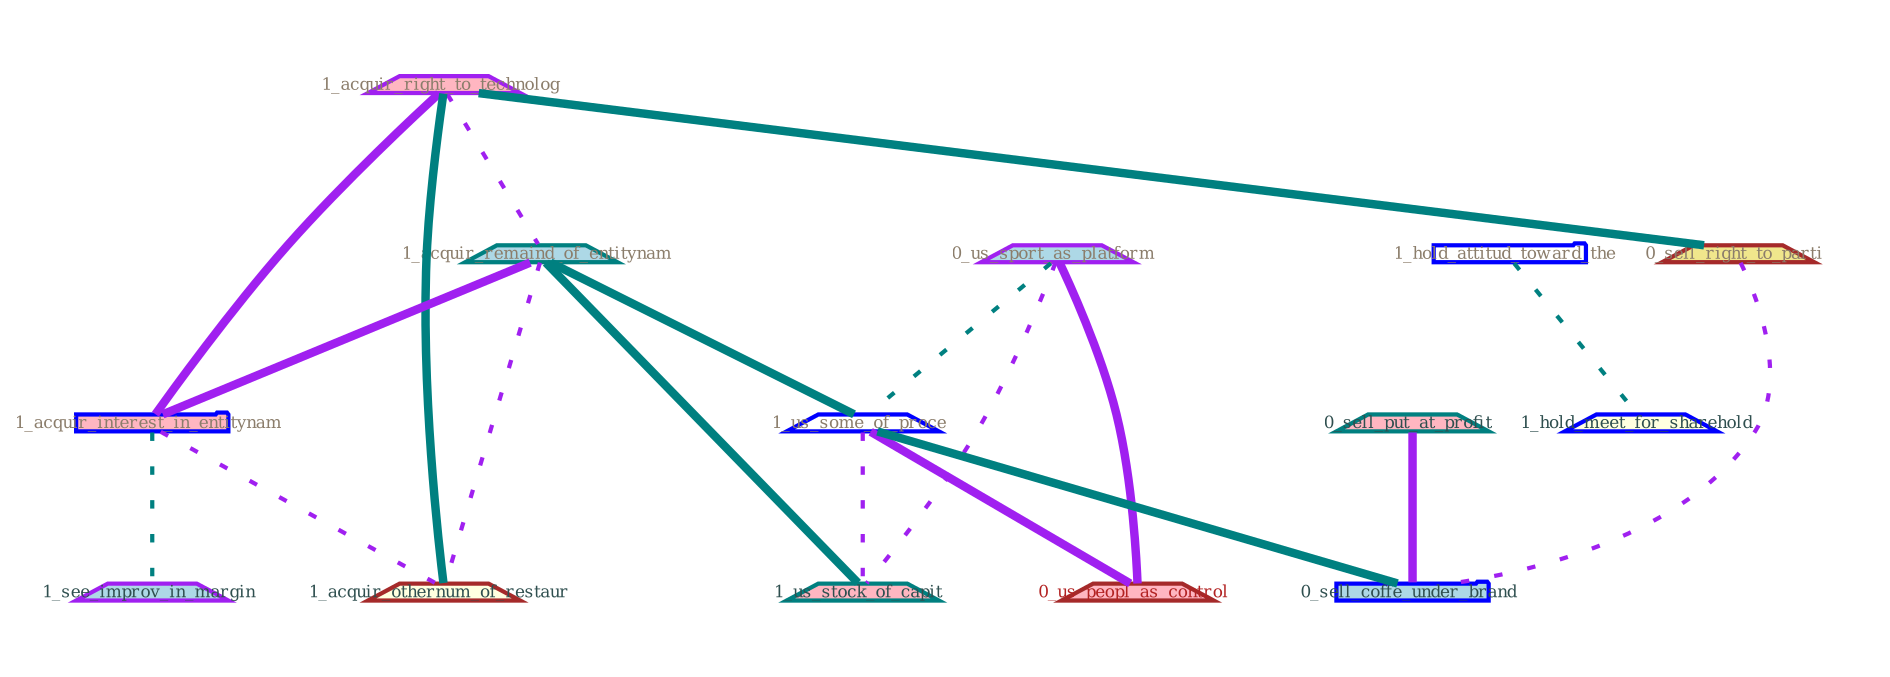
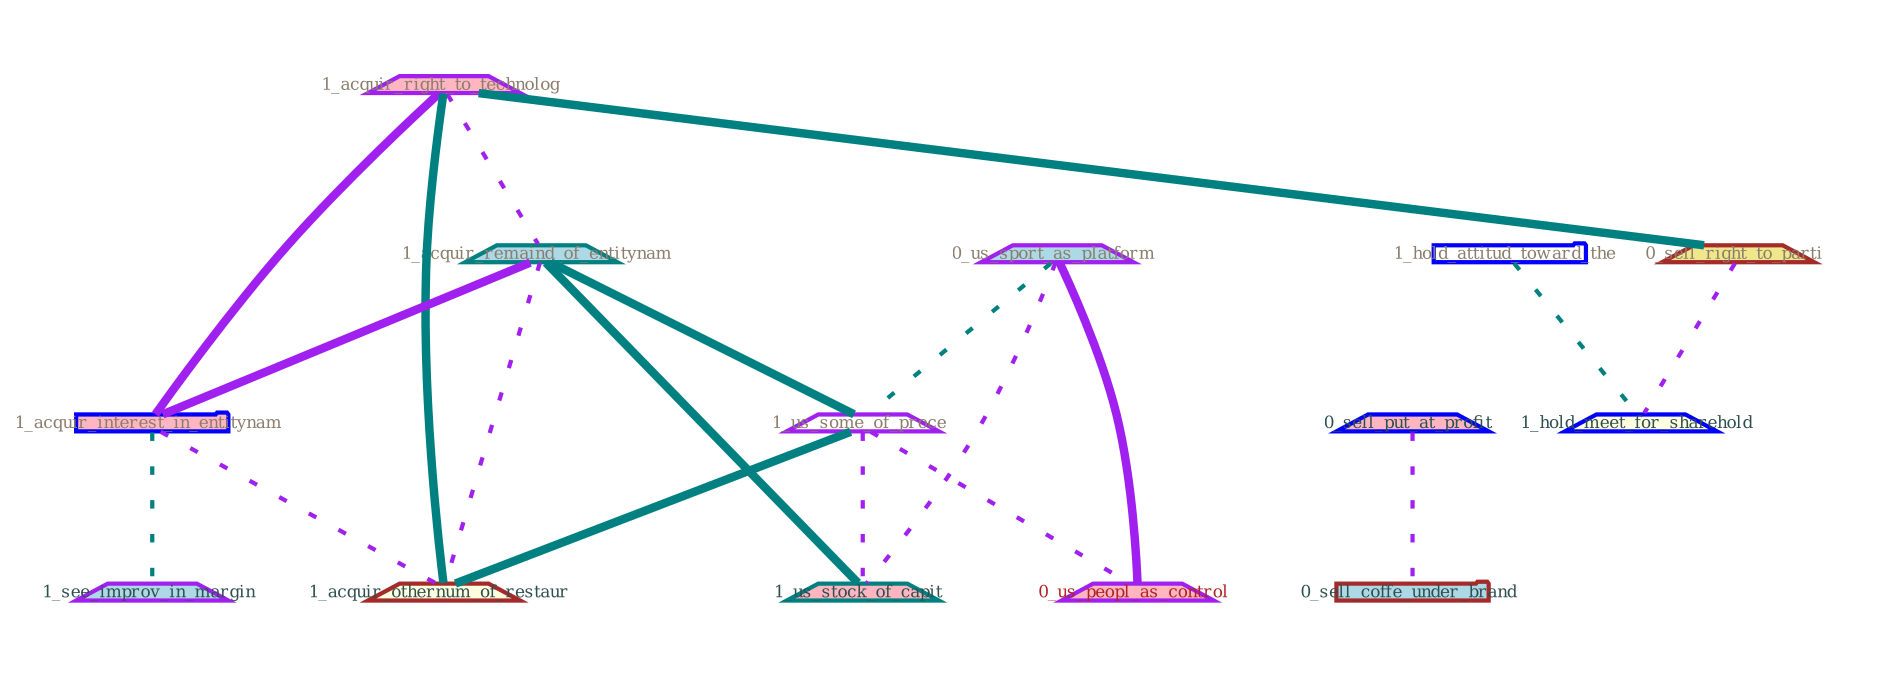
(863, 423) -> (863, 423)
(1413, 423) -> (1413, 423)
(1695, 494) -> (1690, 338)
(1413, 507) -> (1413, 507)
(1000, 508) -> (1000, 508)
(1163, 515) -> (653, 508)
(1138, 592) -> (1138, 592)
(1413, 592) -> (1413, 592)
